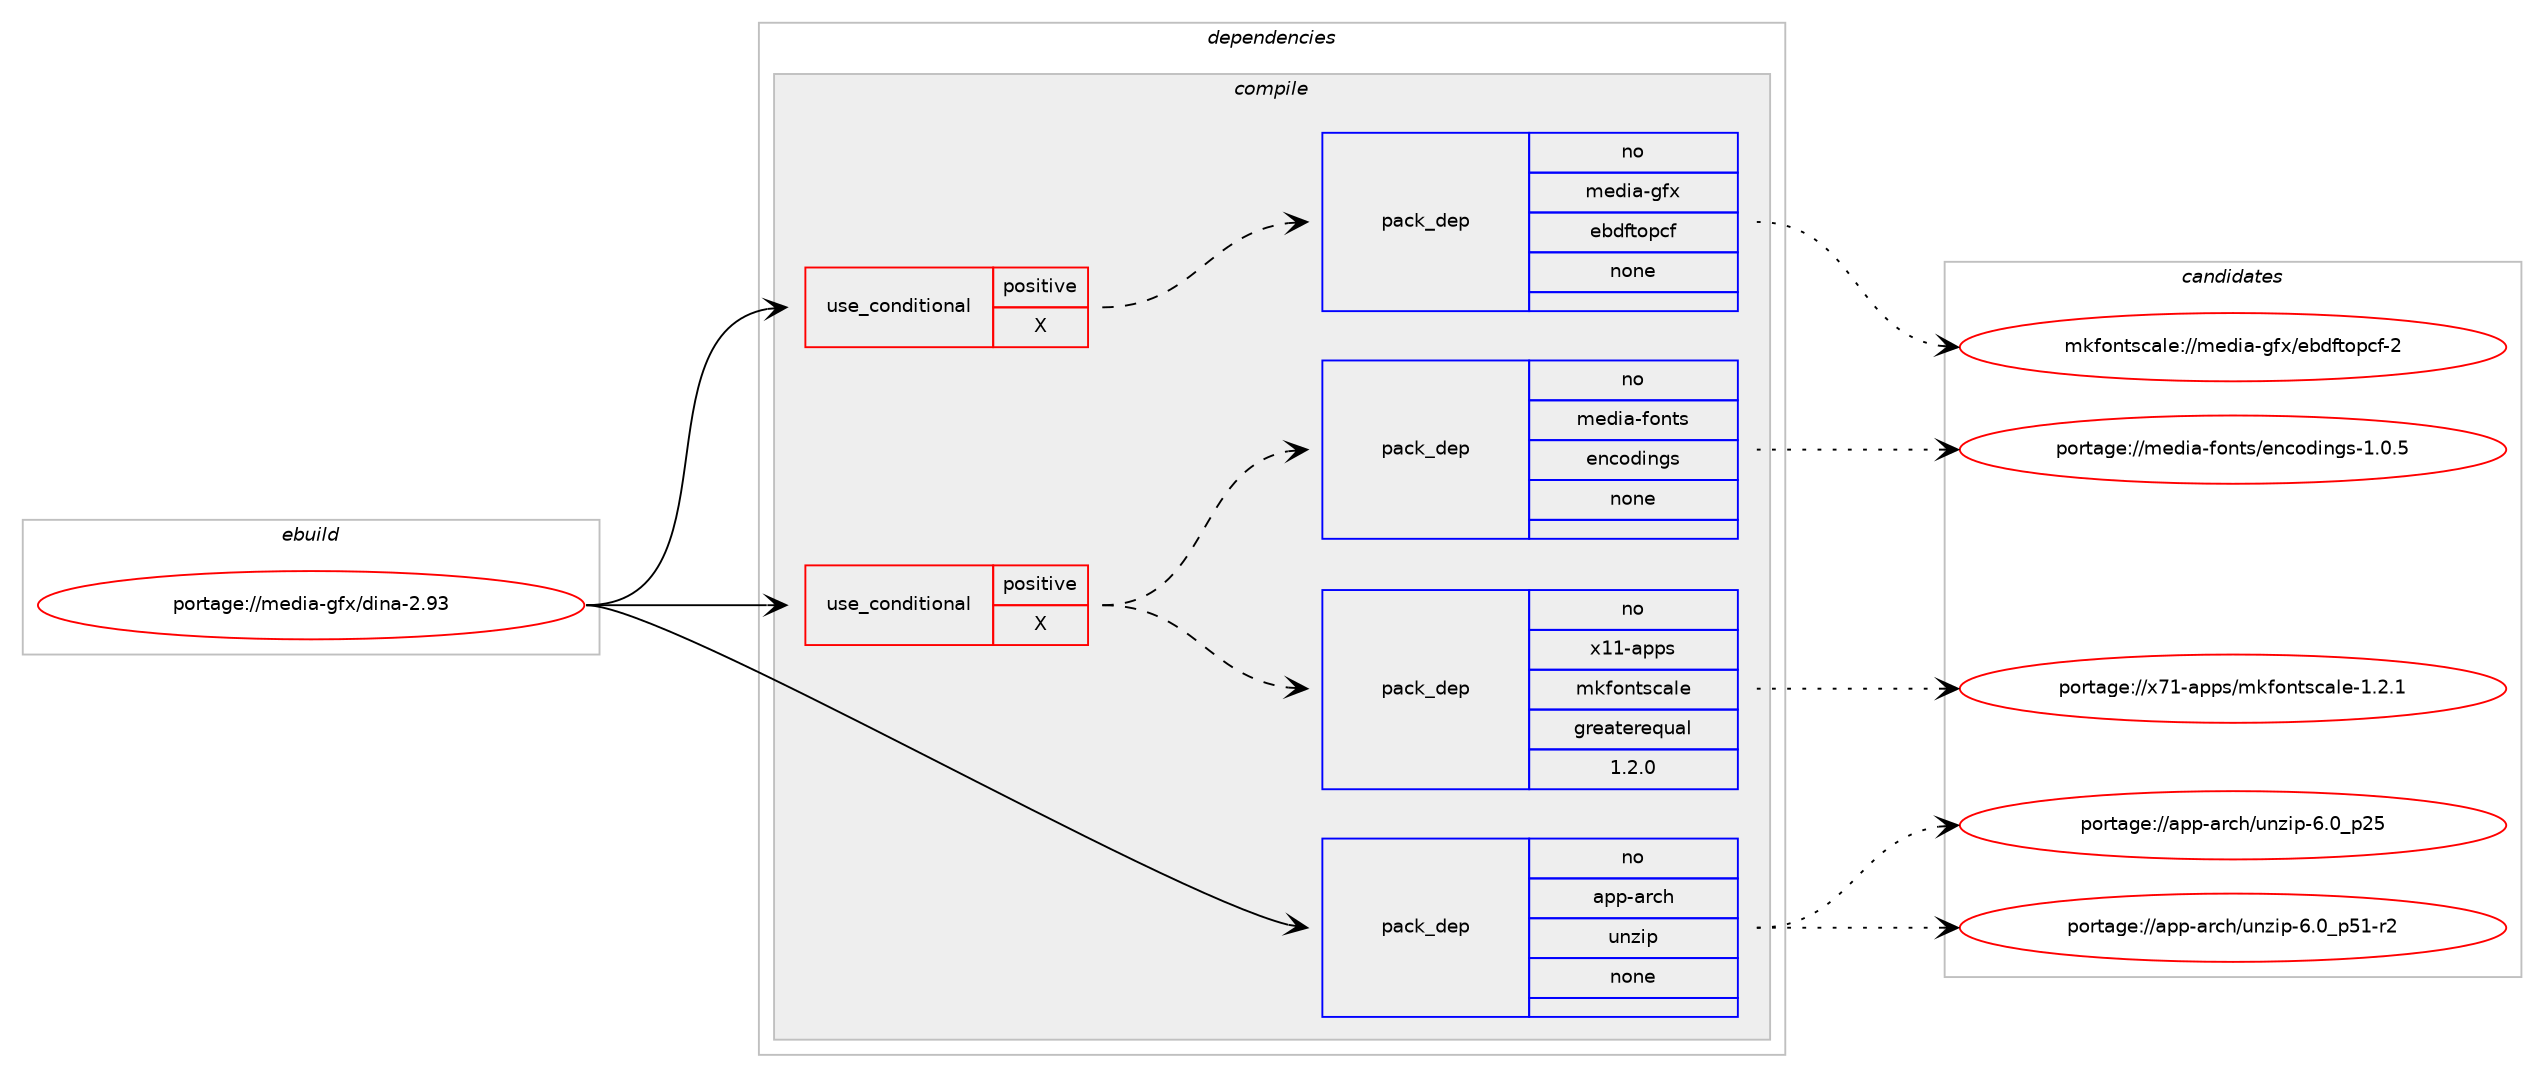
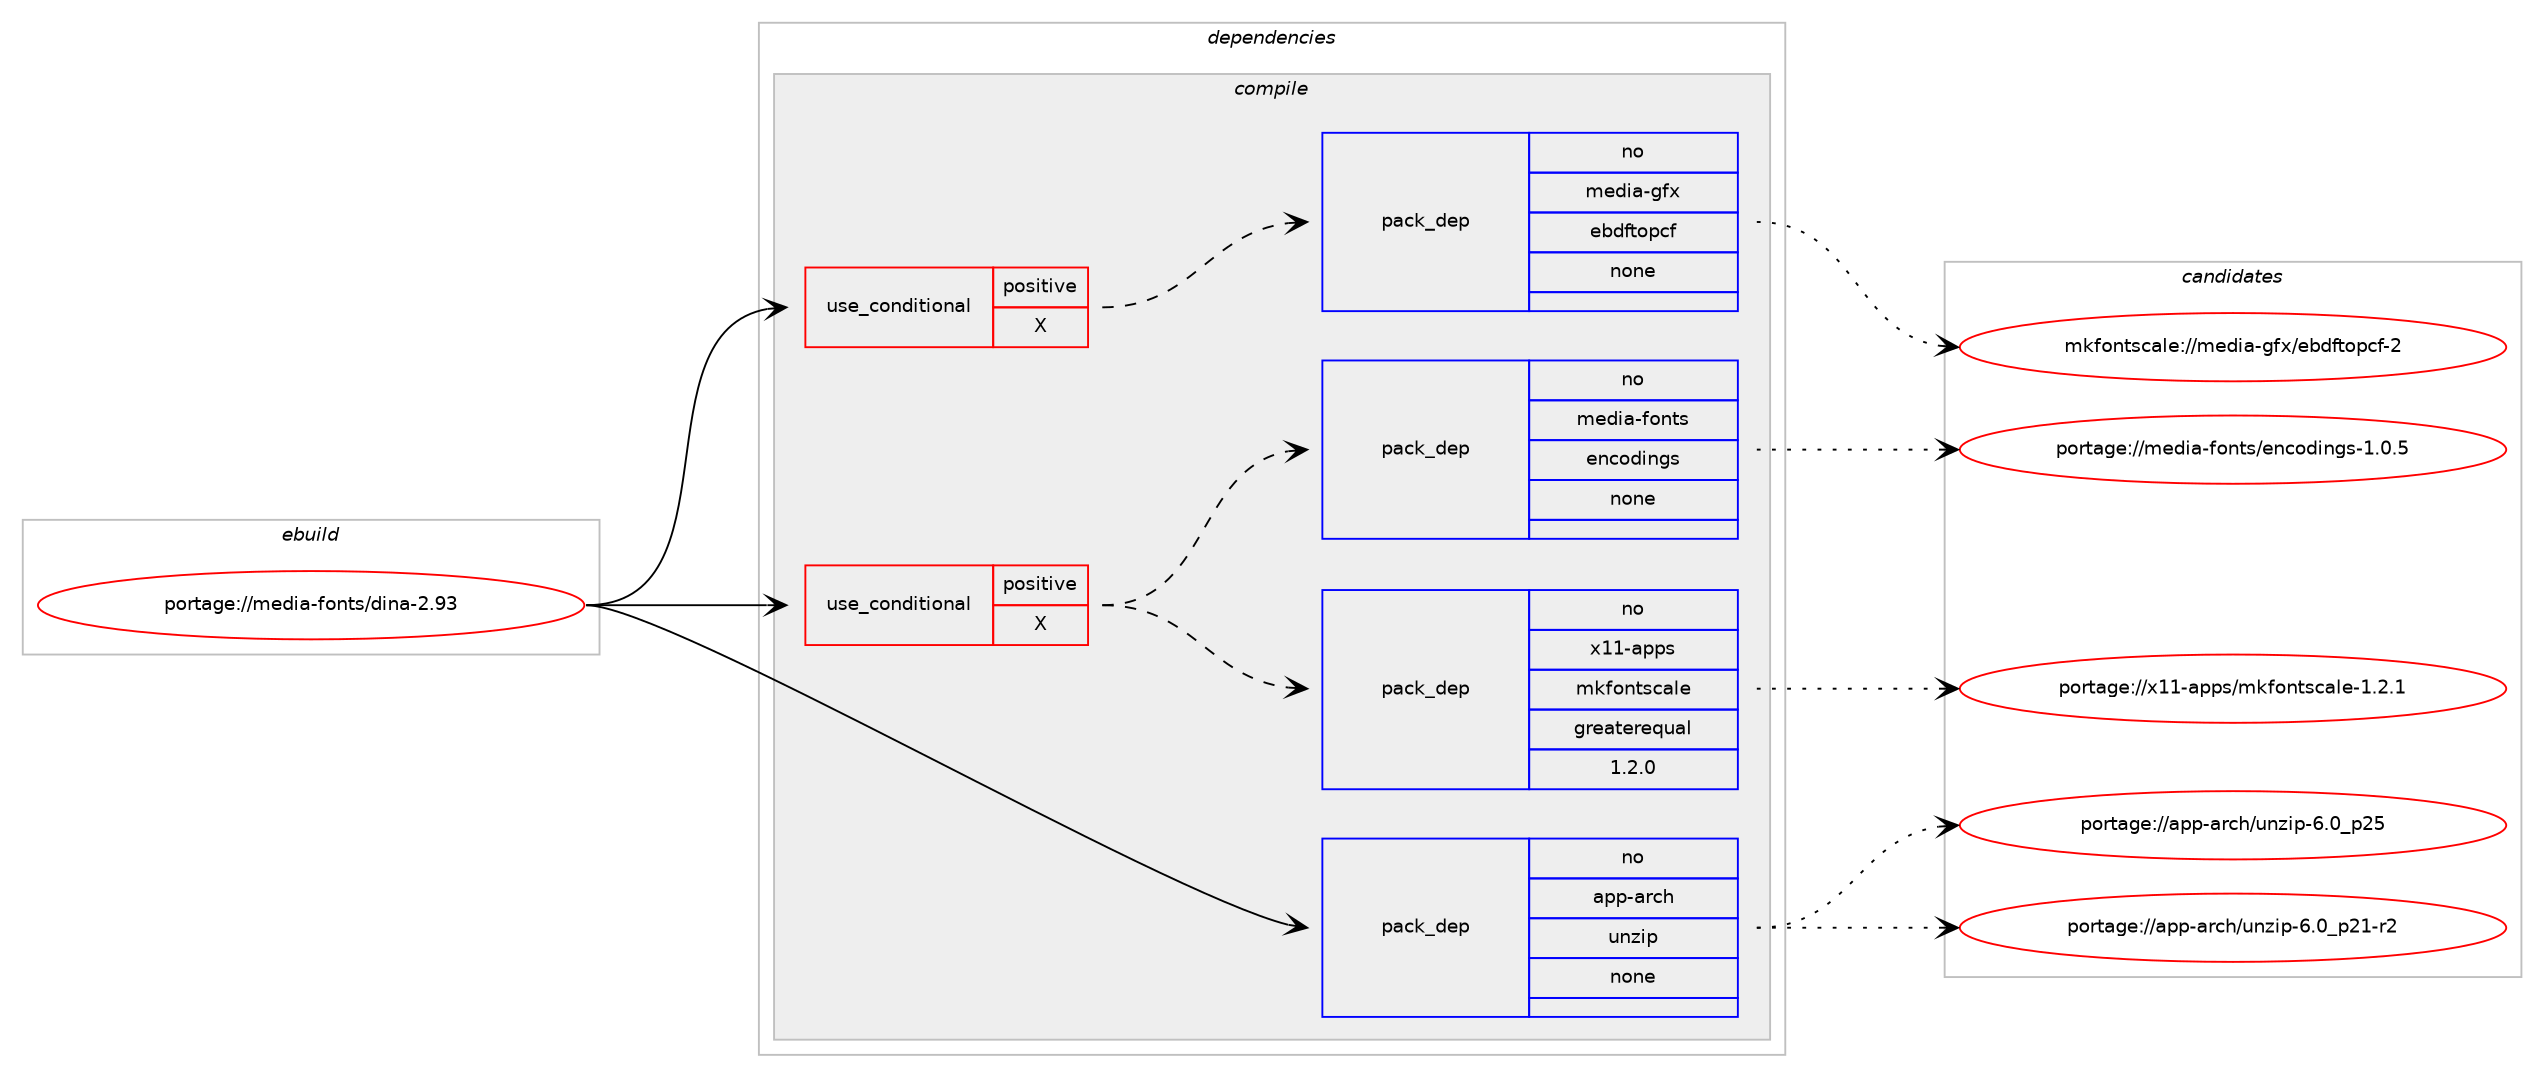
(311, 605) -> (311, 605)
(2233, 689) -> (2233, 689)
(2233, 928) -> (2233, 928)
